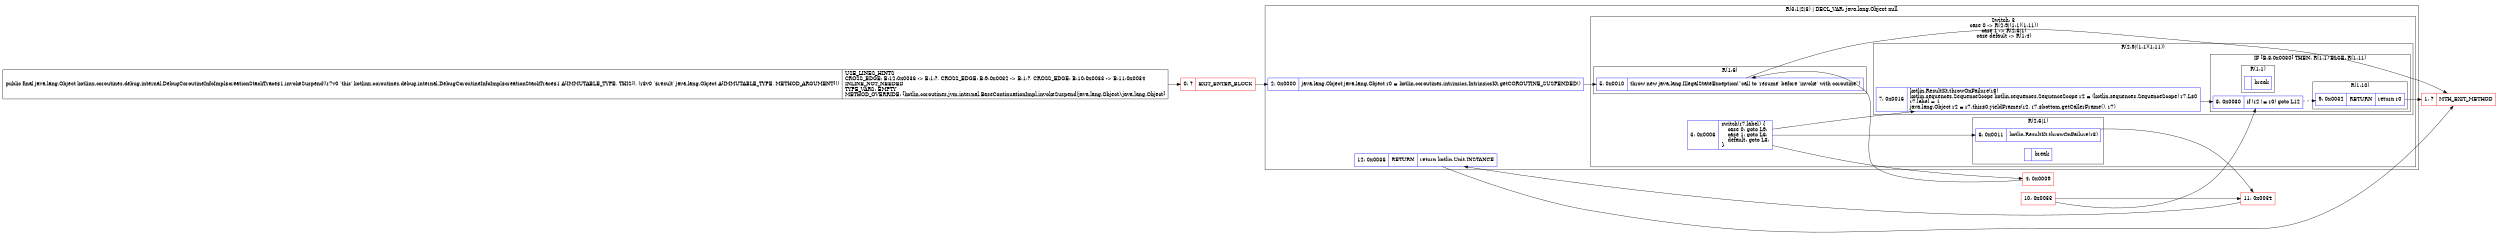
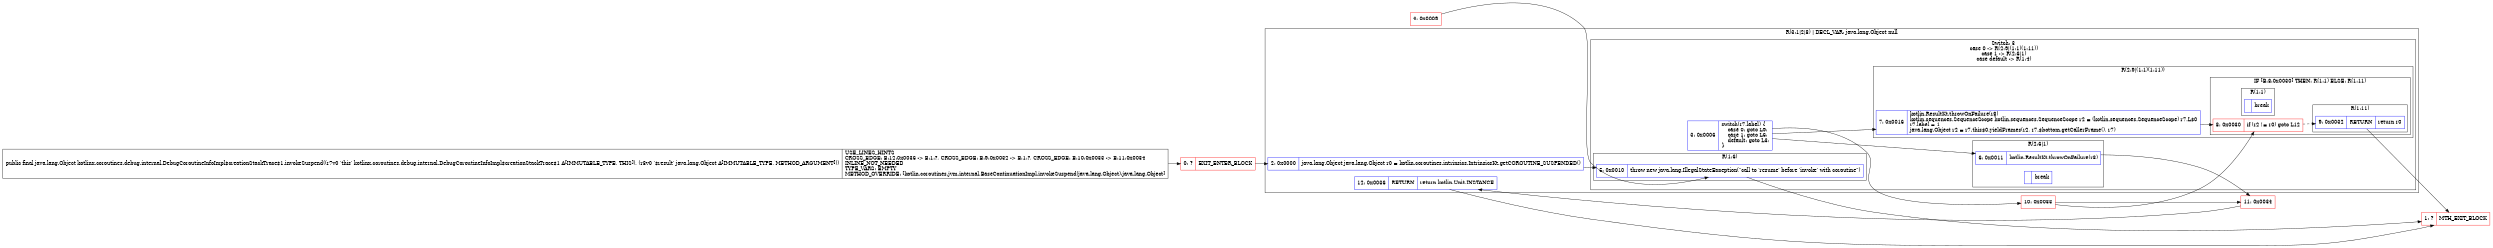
(2360, 86) -> (2360, 109)
(2466, 99) -> (2463, 219)
(2258, 102) -> (2258, 125)
(1864, 164) -> (1871, 186)
